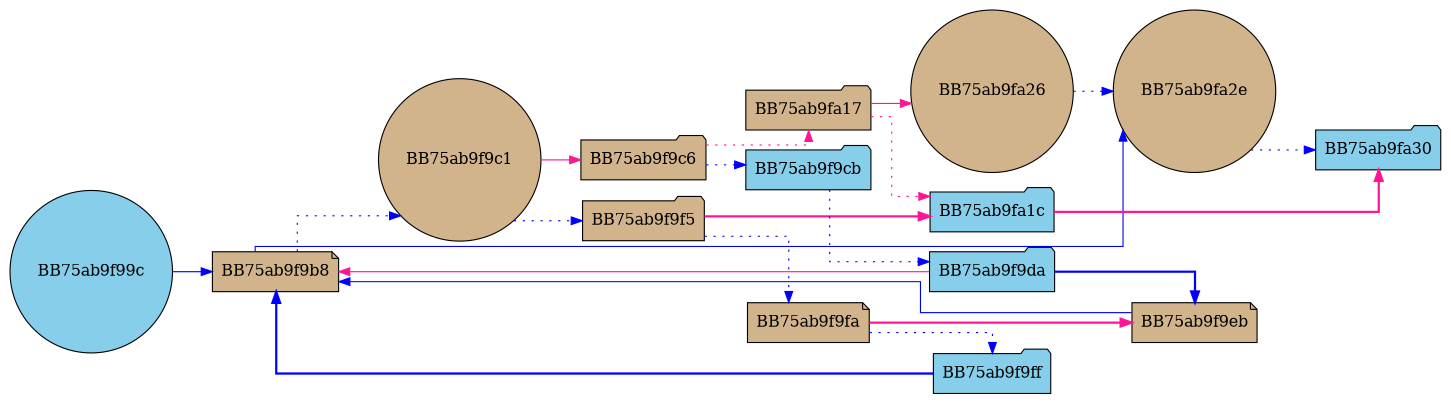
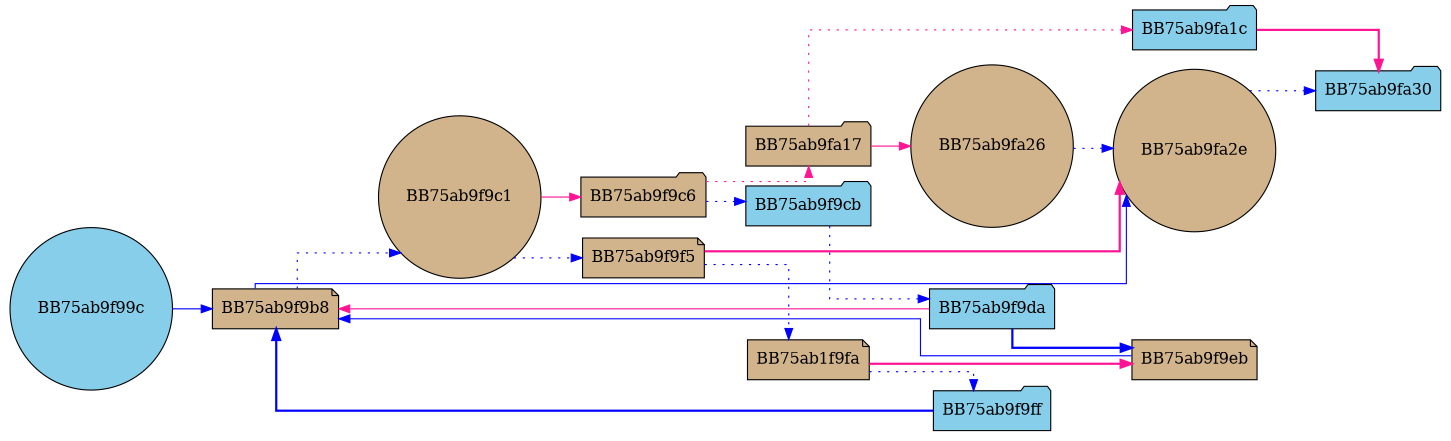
(812, 216) -> (941, 251)
(643, 221) -> (643, 258)
(808, 323) -> (808, 360)
